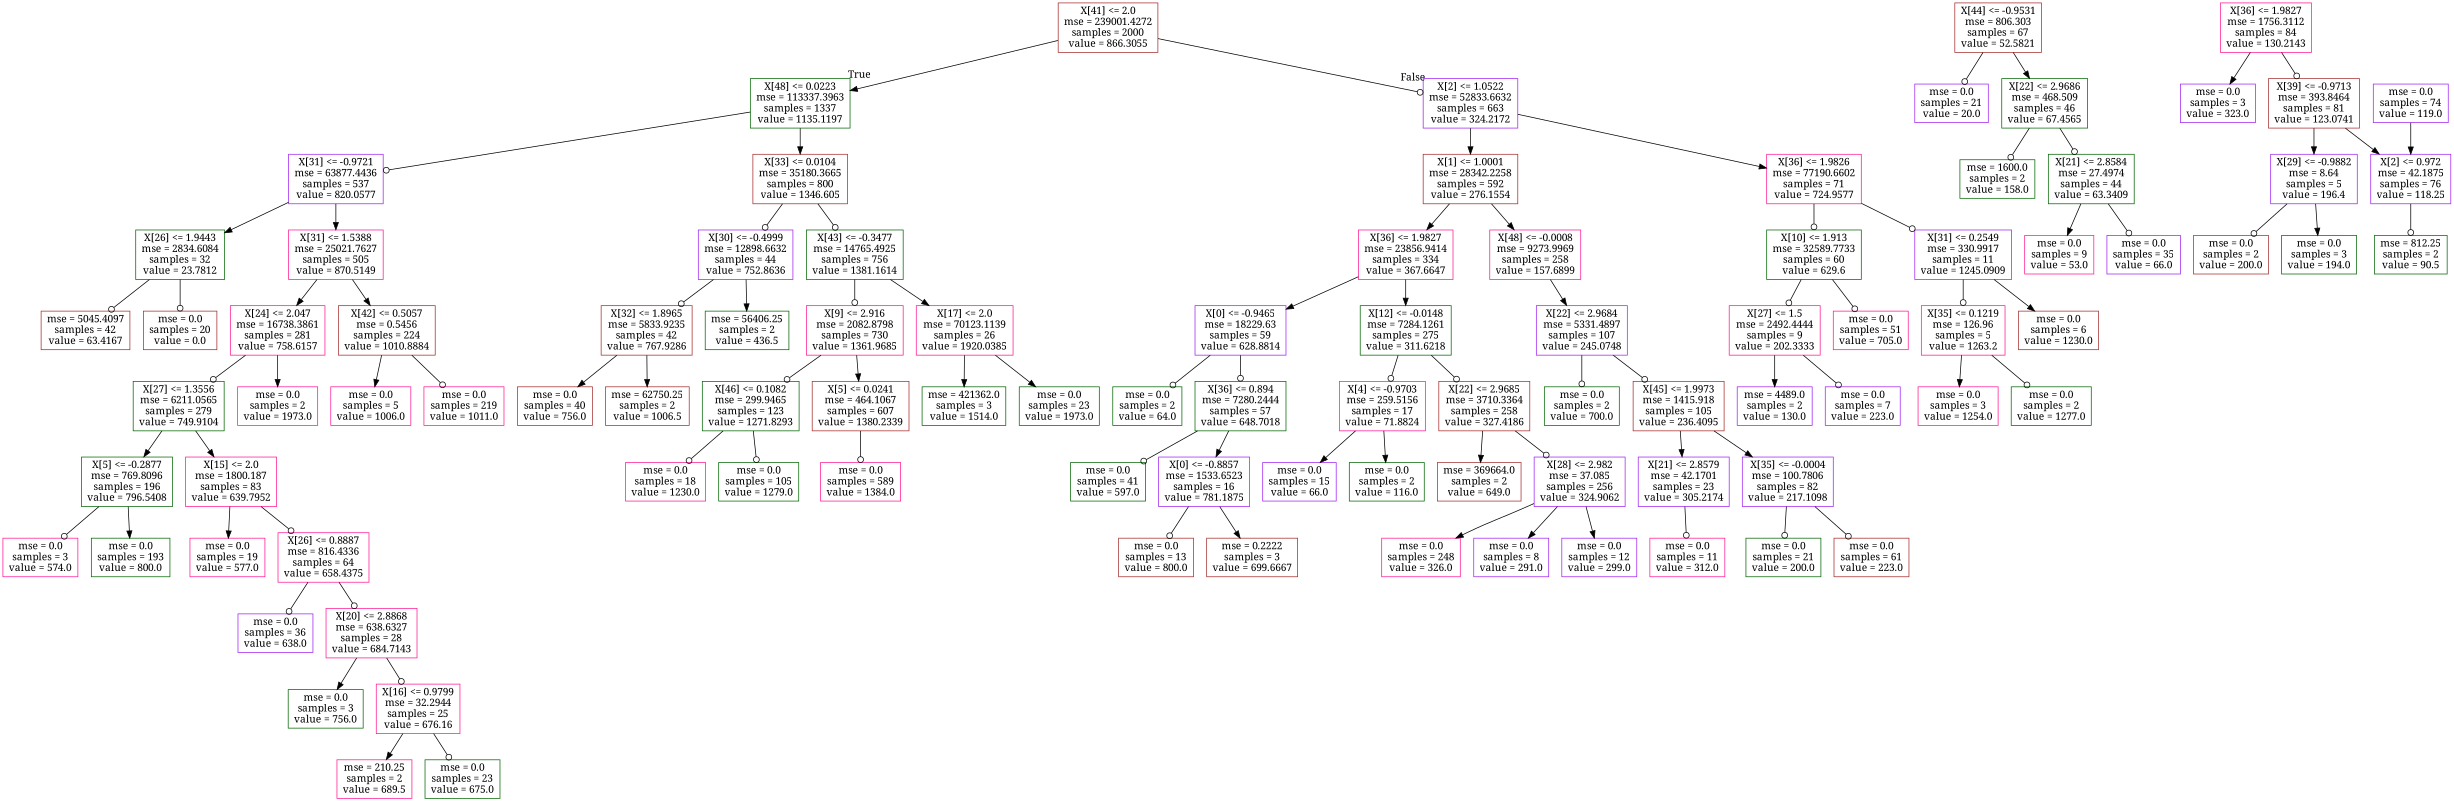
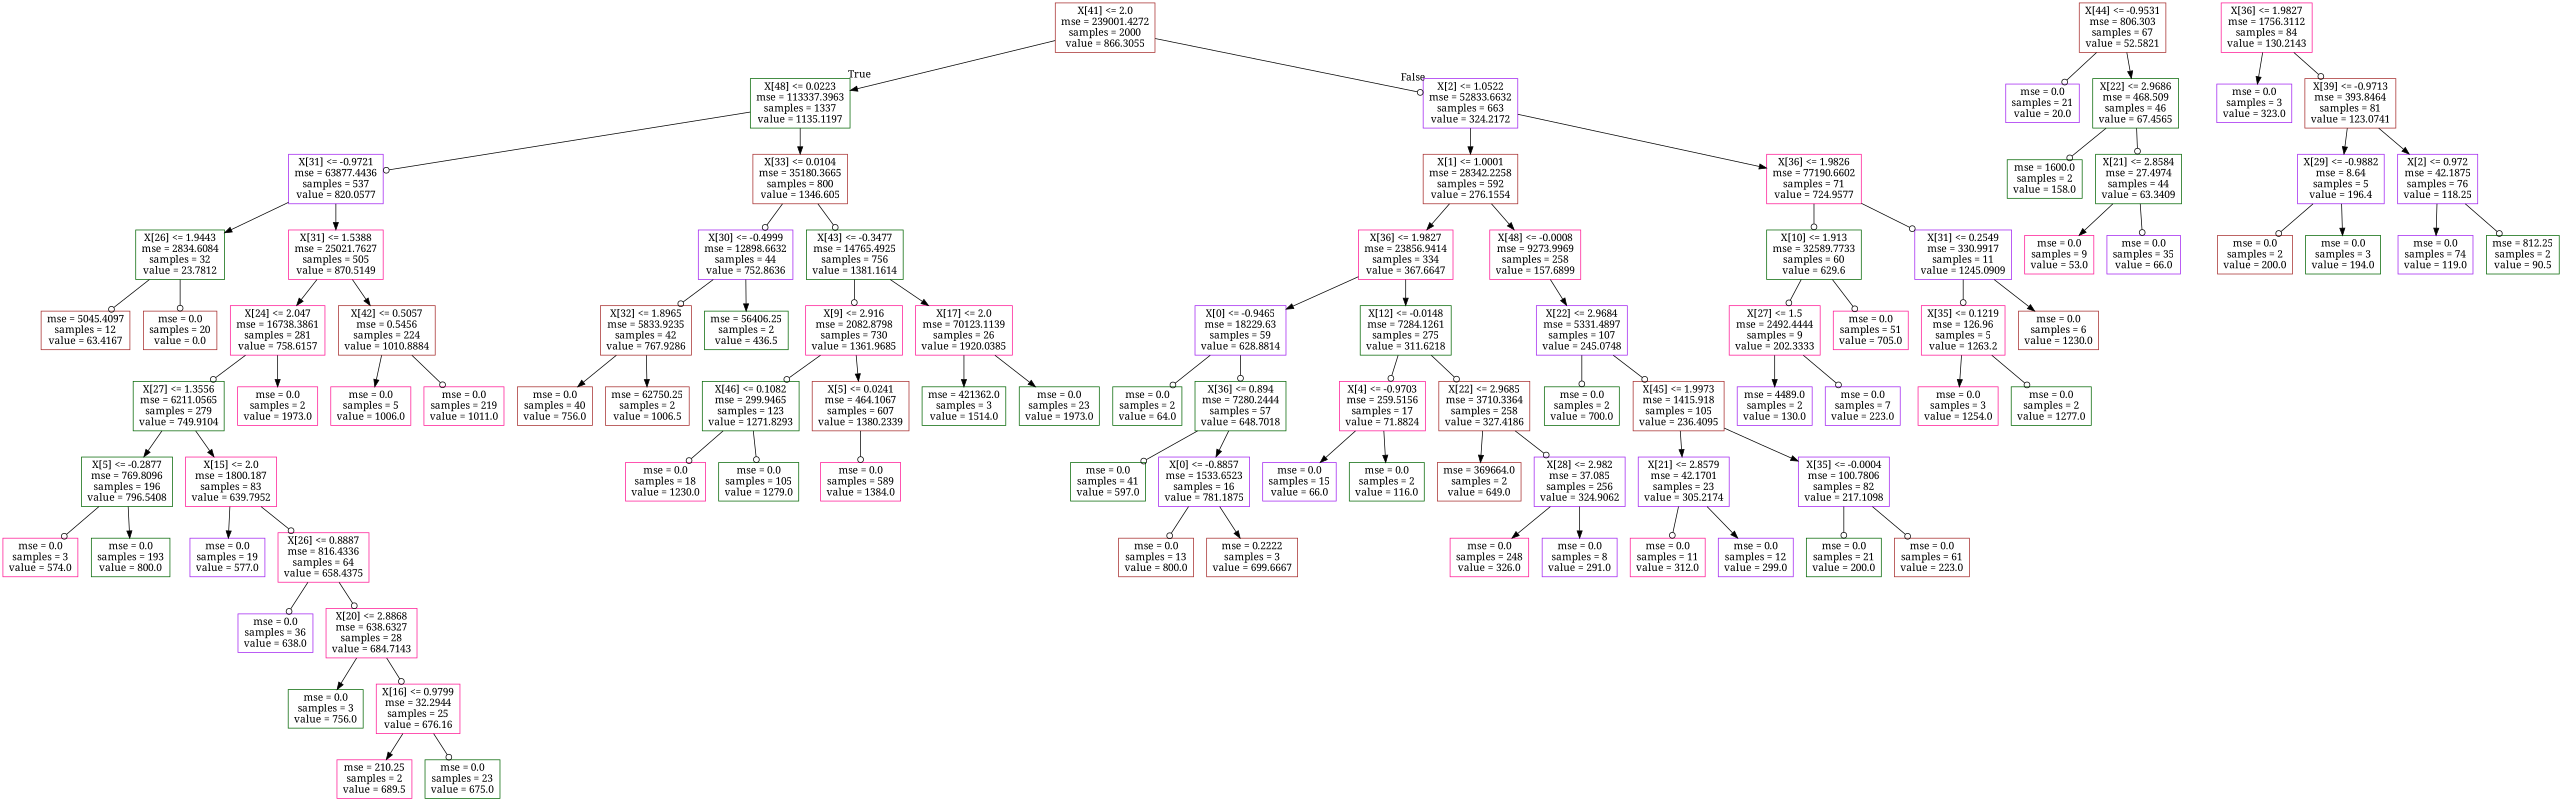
(2411, 135) -> (2437, 216)
(86, 330) -> (86, 330)
(1589, 519) -> (1720, 520)
(227, 557) -> (227, 557)
